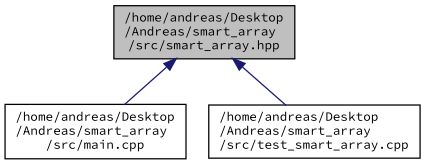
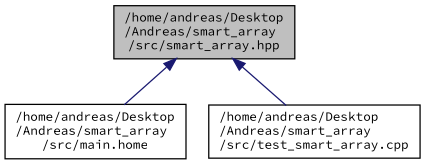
(96, 132) -> (96, 132)
